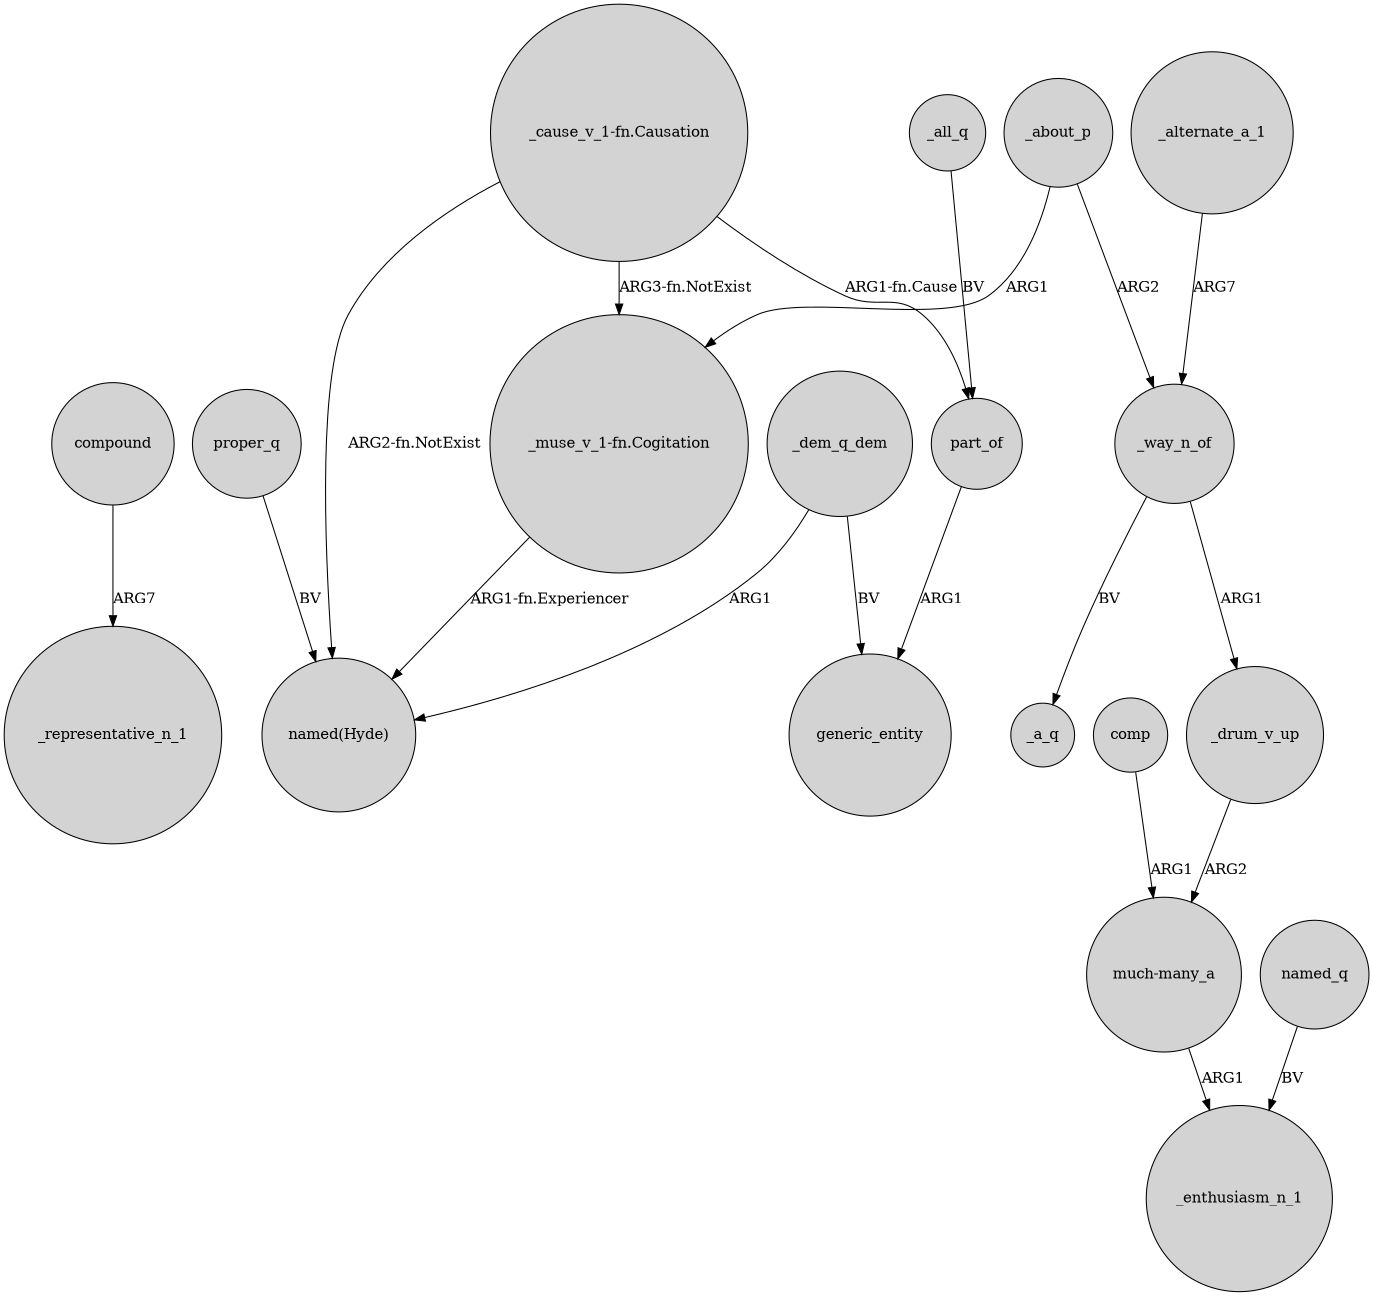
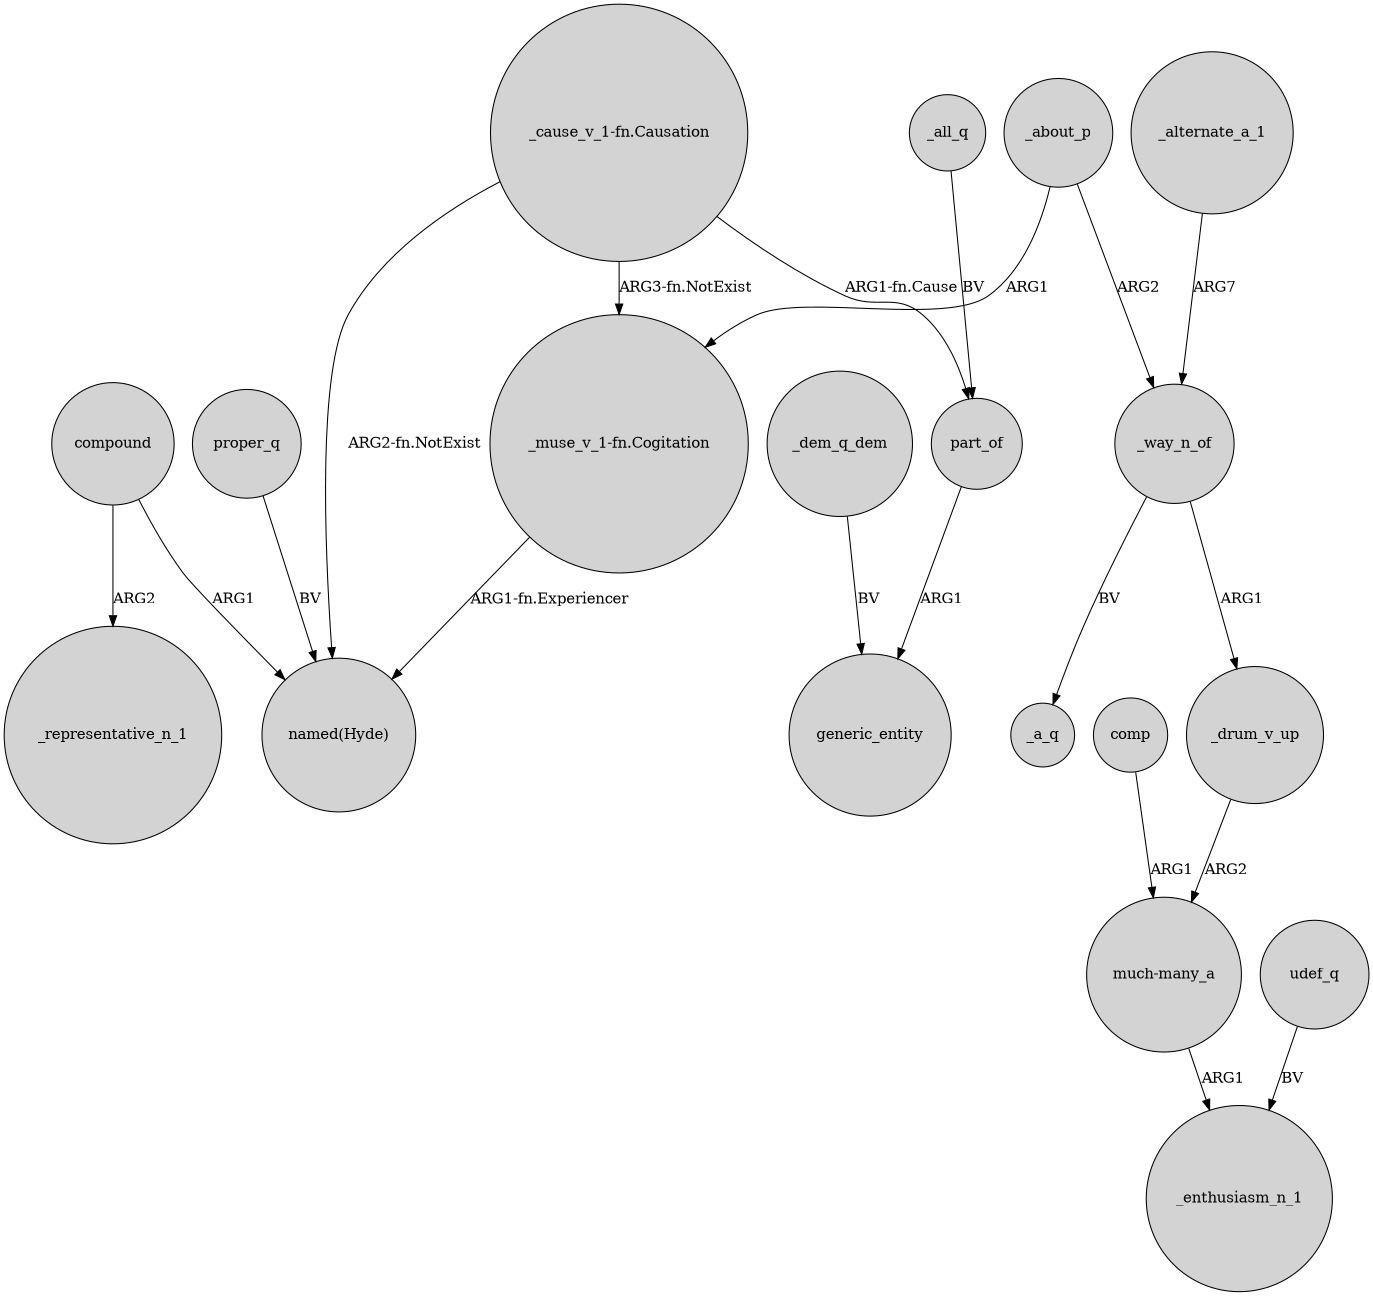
(134, 600) -> (134, 600)
(636, 646) -> (200, 592)
(1315, 975) -> (1315, 975)
